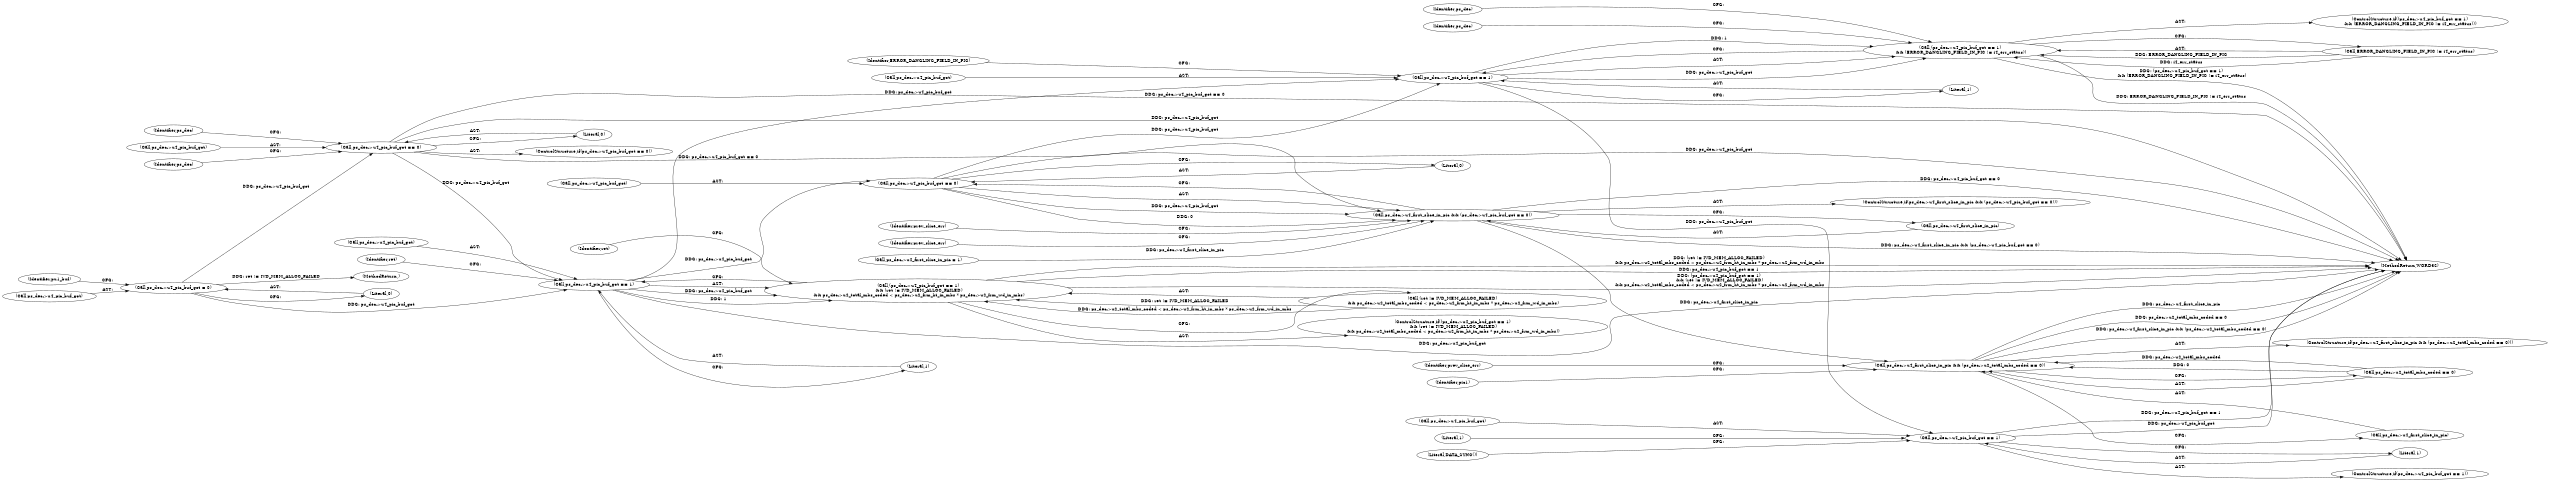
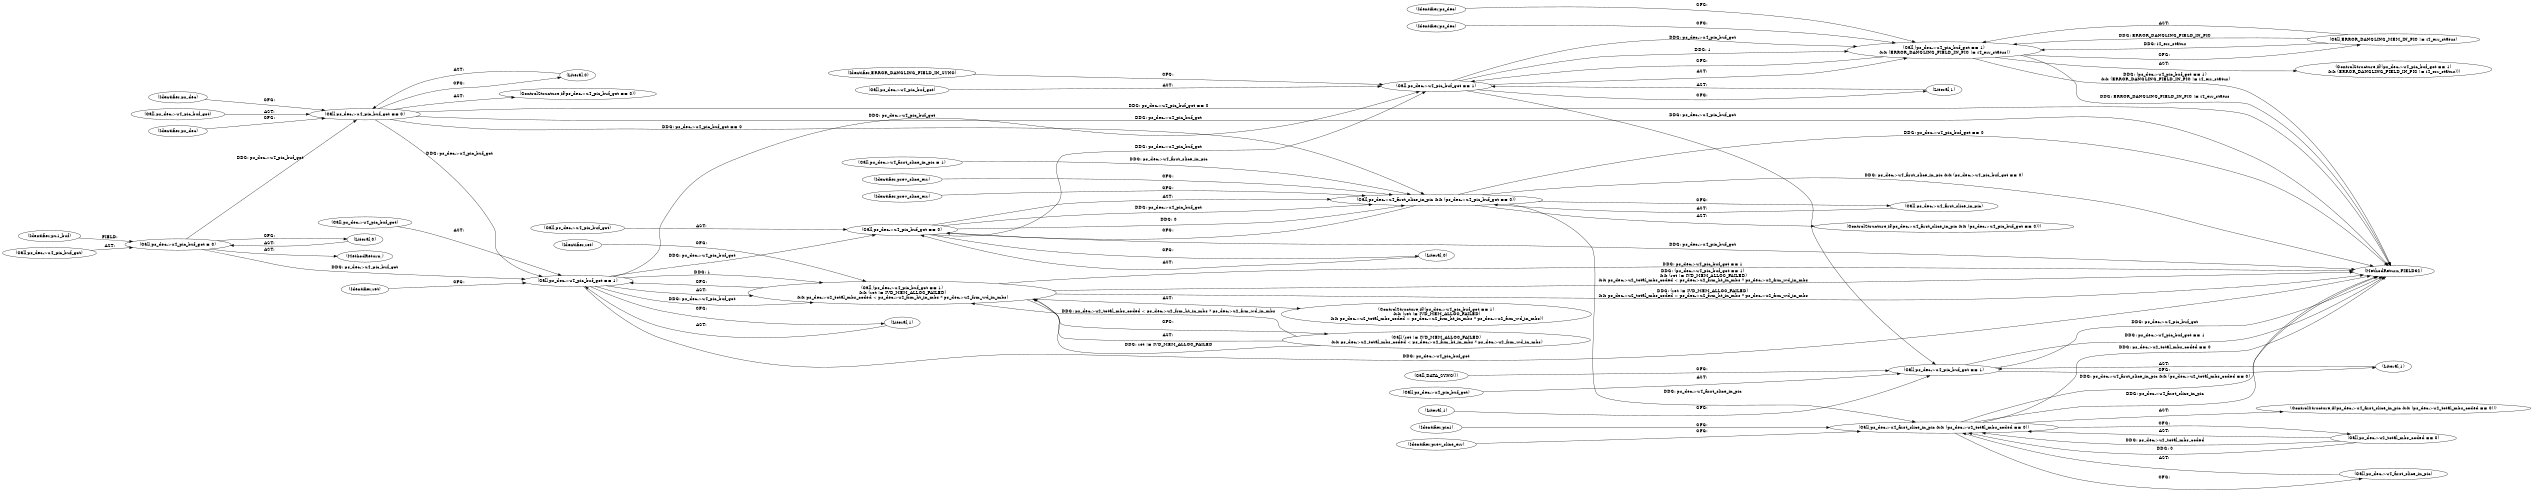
(2410, 51) -> (2394, 40)
(918, 61) -> (902, 73)
(2410, 266) -> (2394, 271)
(276, 277) -> (270, 250)
(108, 280) -> (111, 237)
(1453, 455) -> (1436, 376)
(2410, 474) -> none
